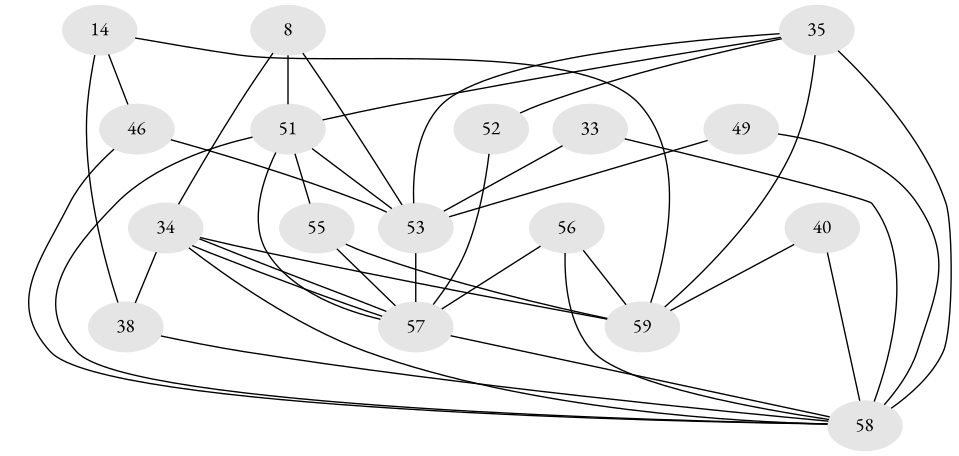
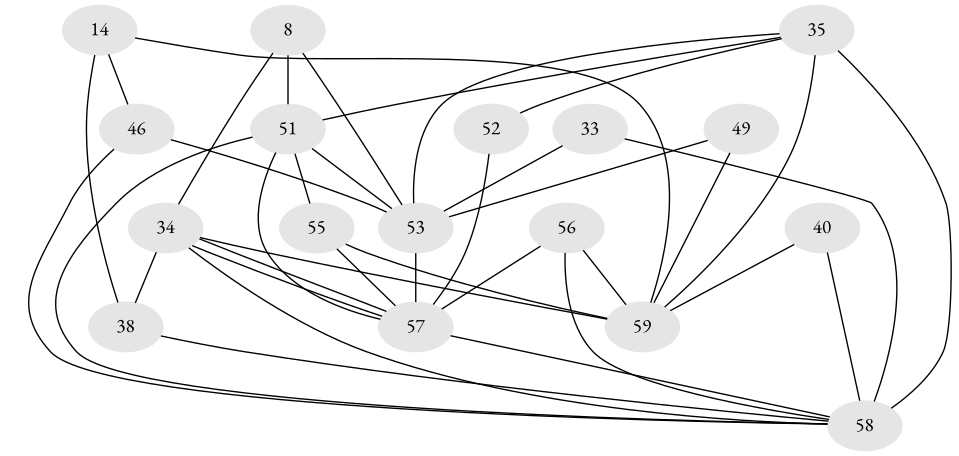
(931, 229) -> (692, 228)
